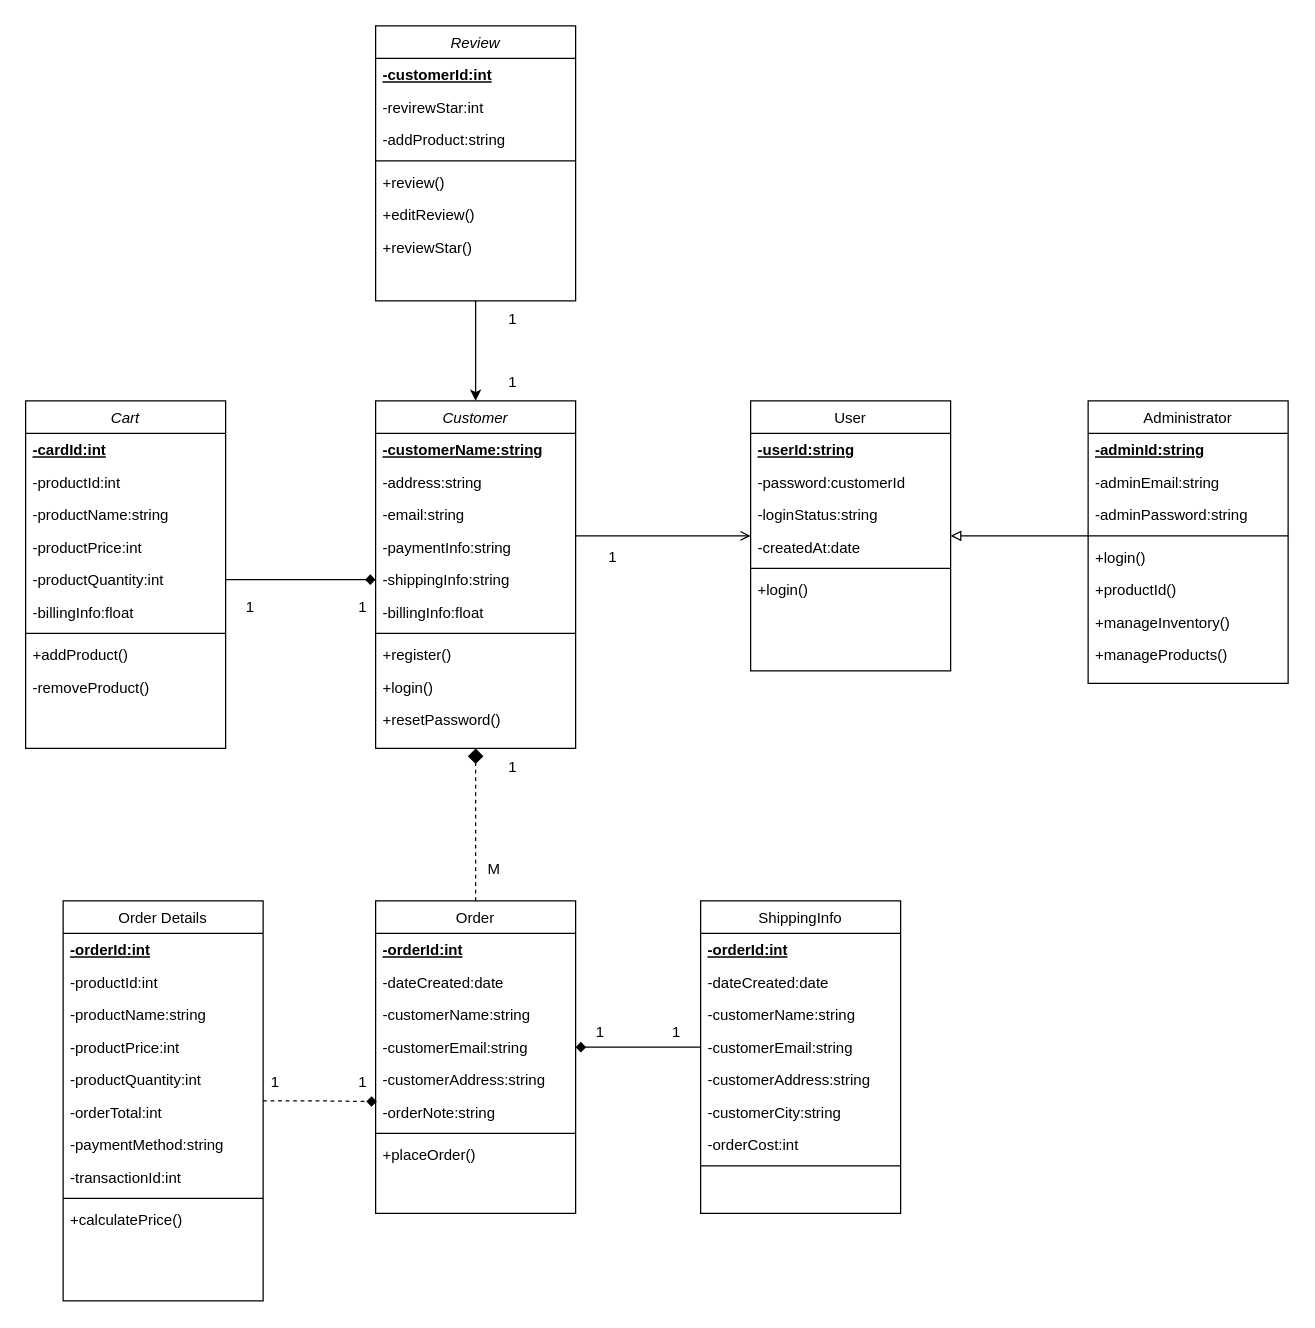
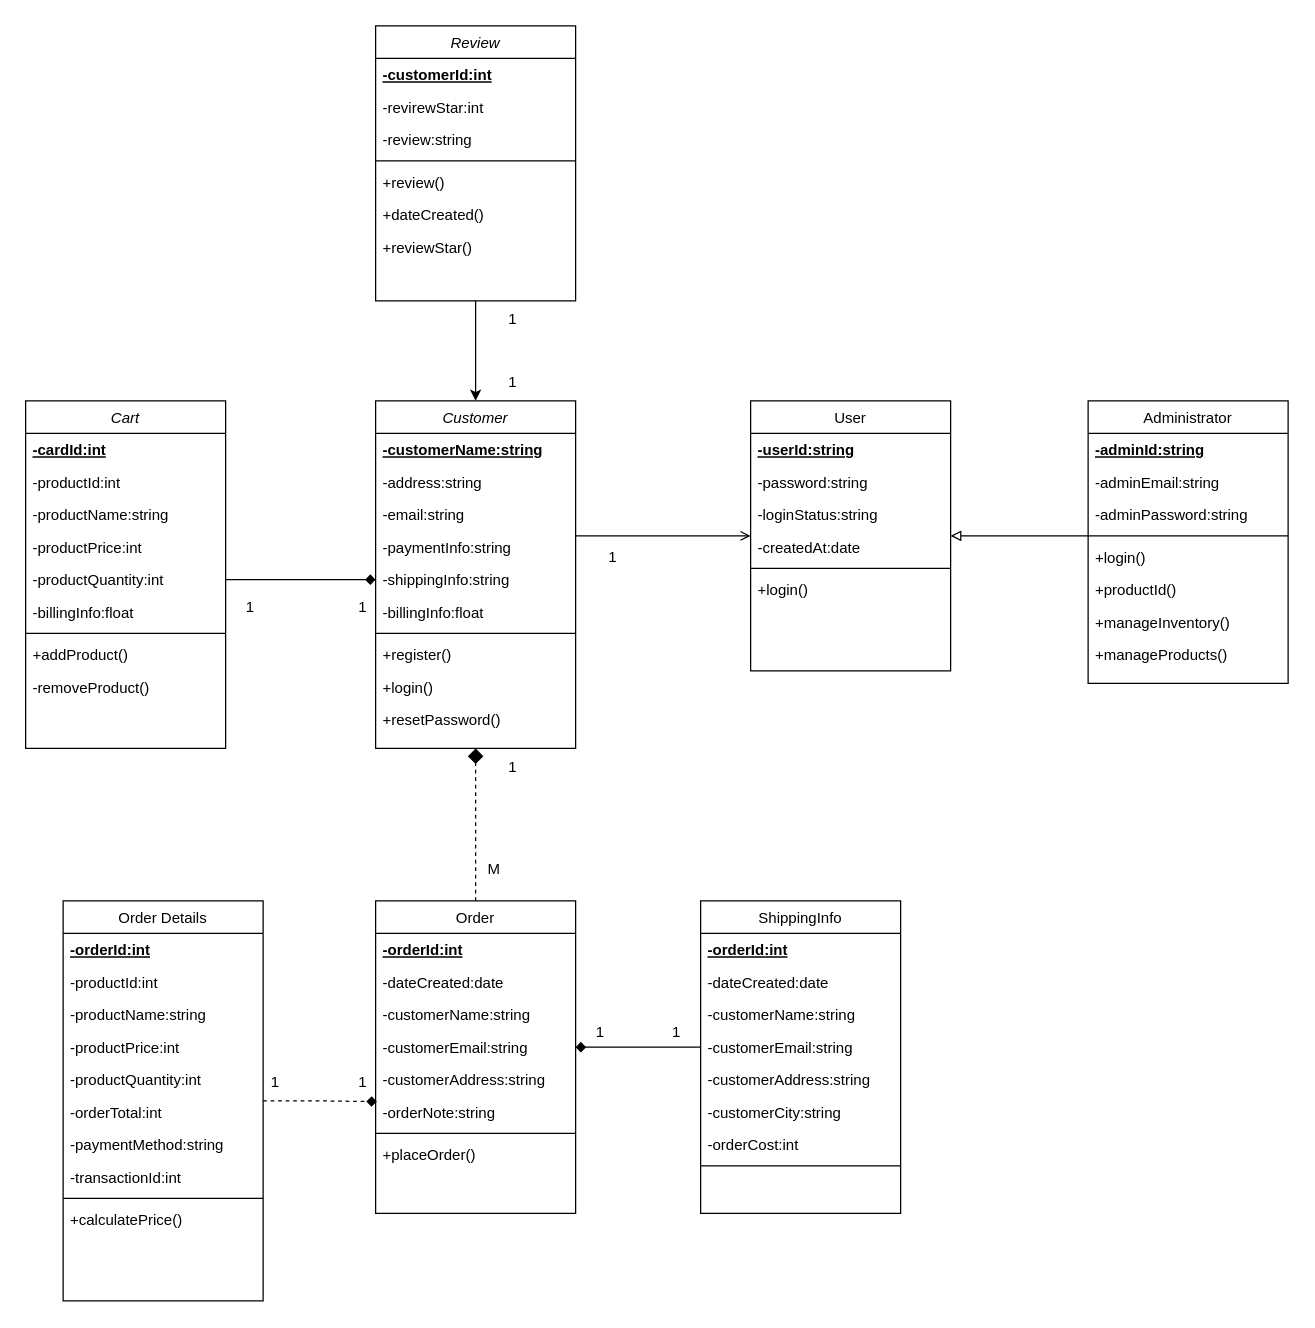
(454, 140) -> (435, 140)
(433, 215) -> (441, 215)
(840, 483) -> (821, 483)
